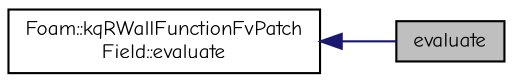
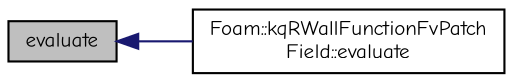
(369, 41) -> (166, 41)
